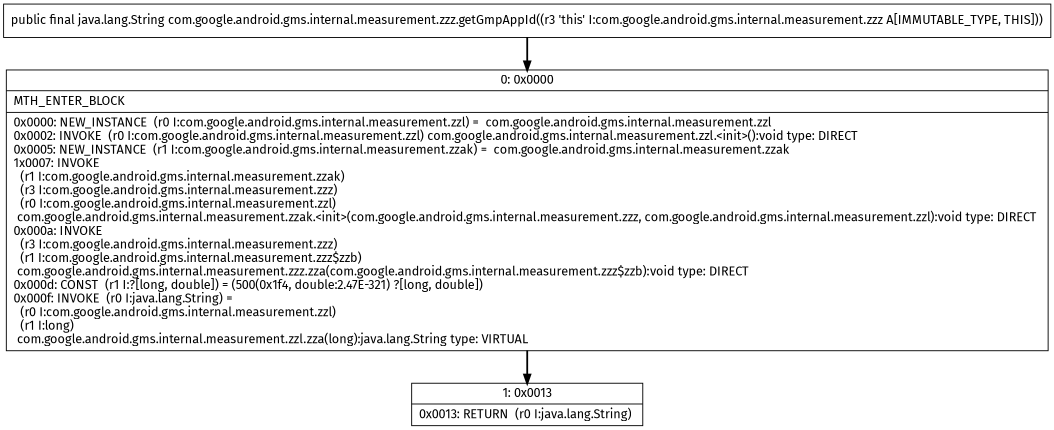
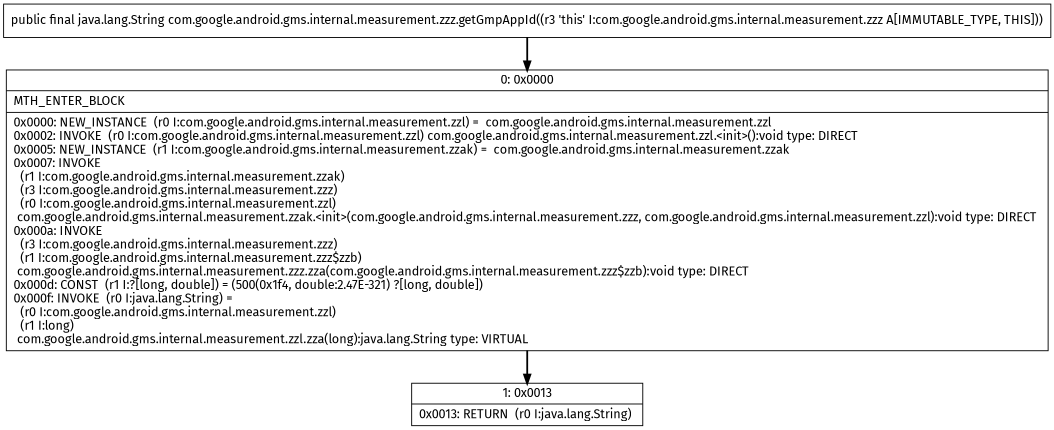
(60, 163) -> (61, 163)
